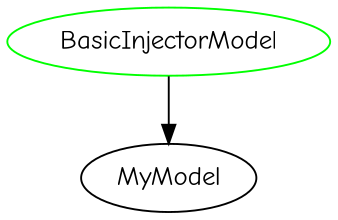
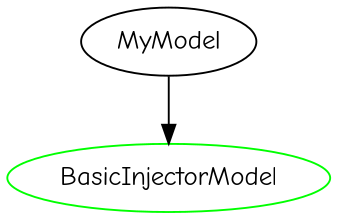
(169, 101) -> (169, 101)
